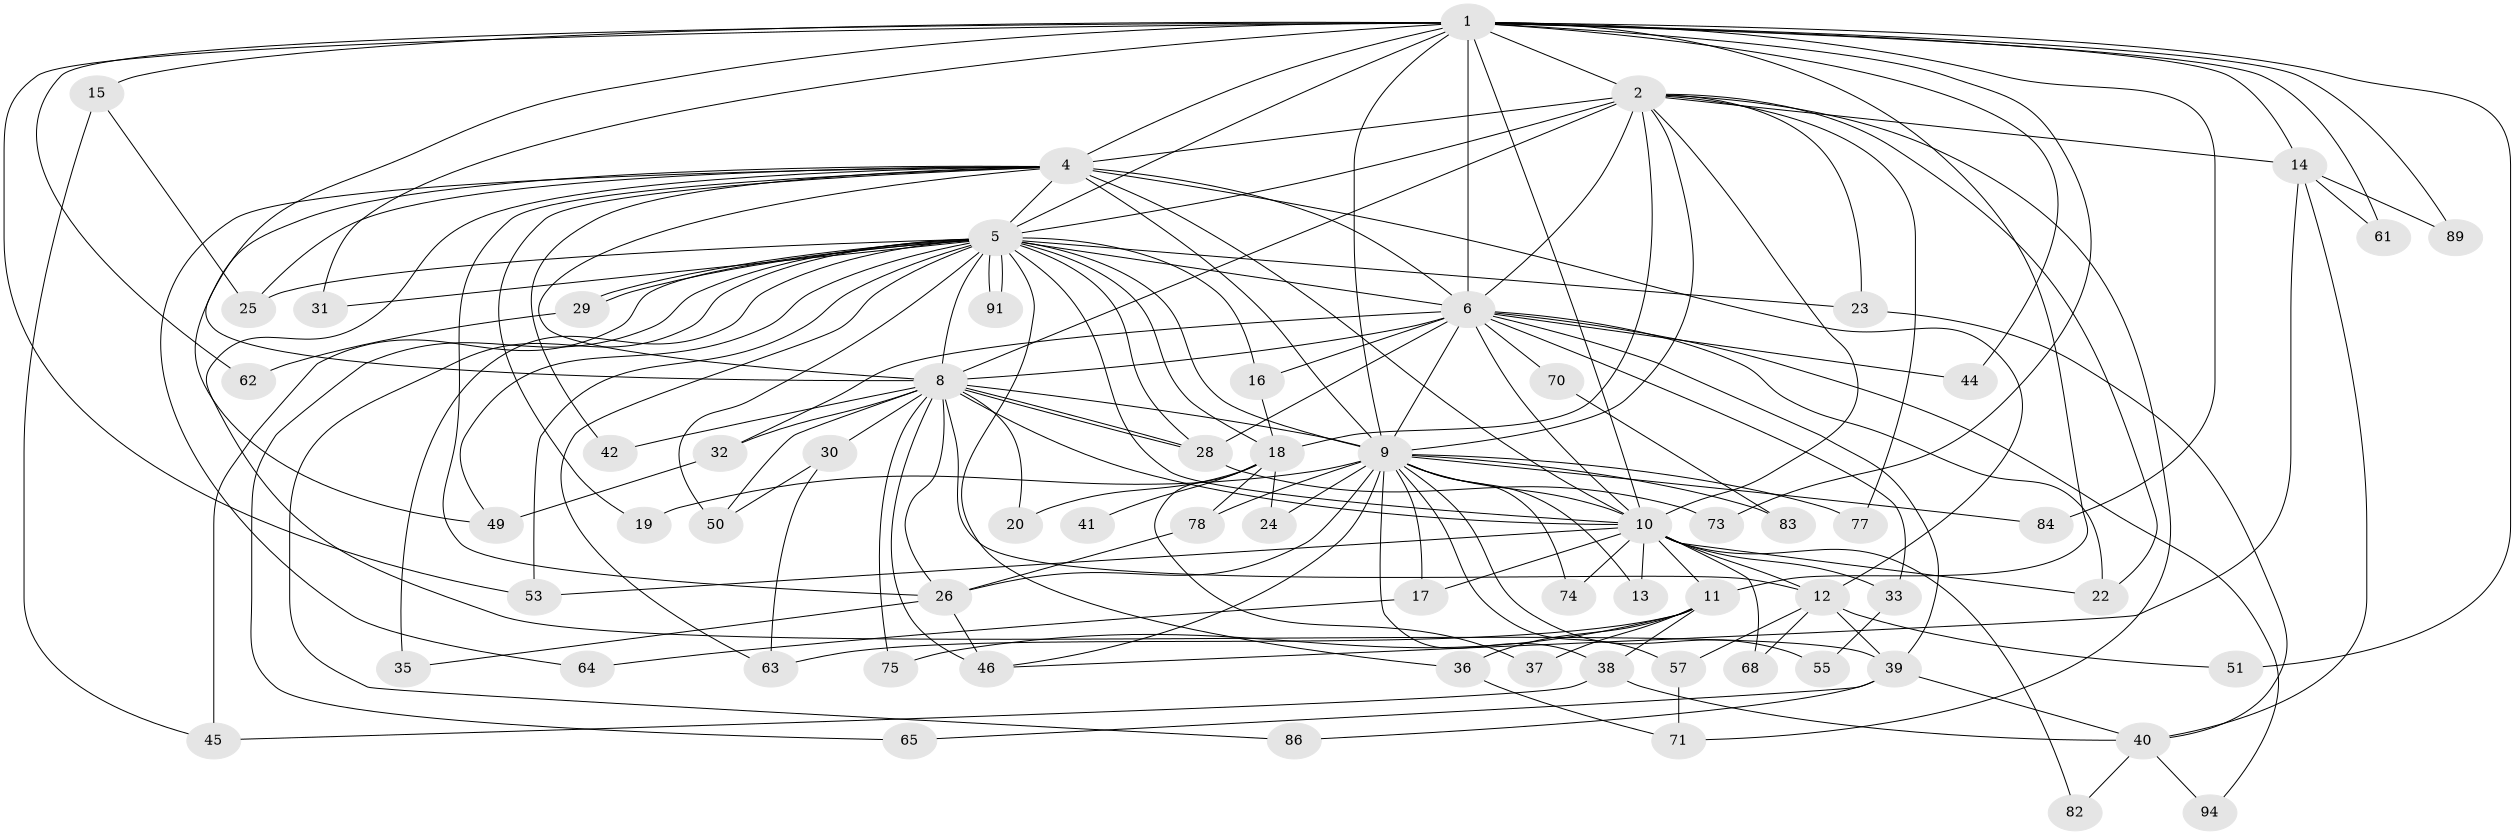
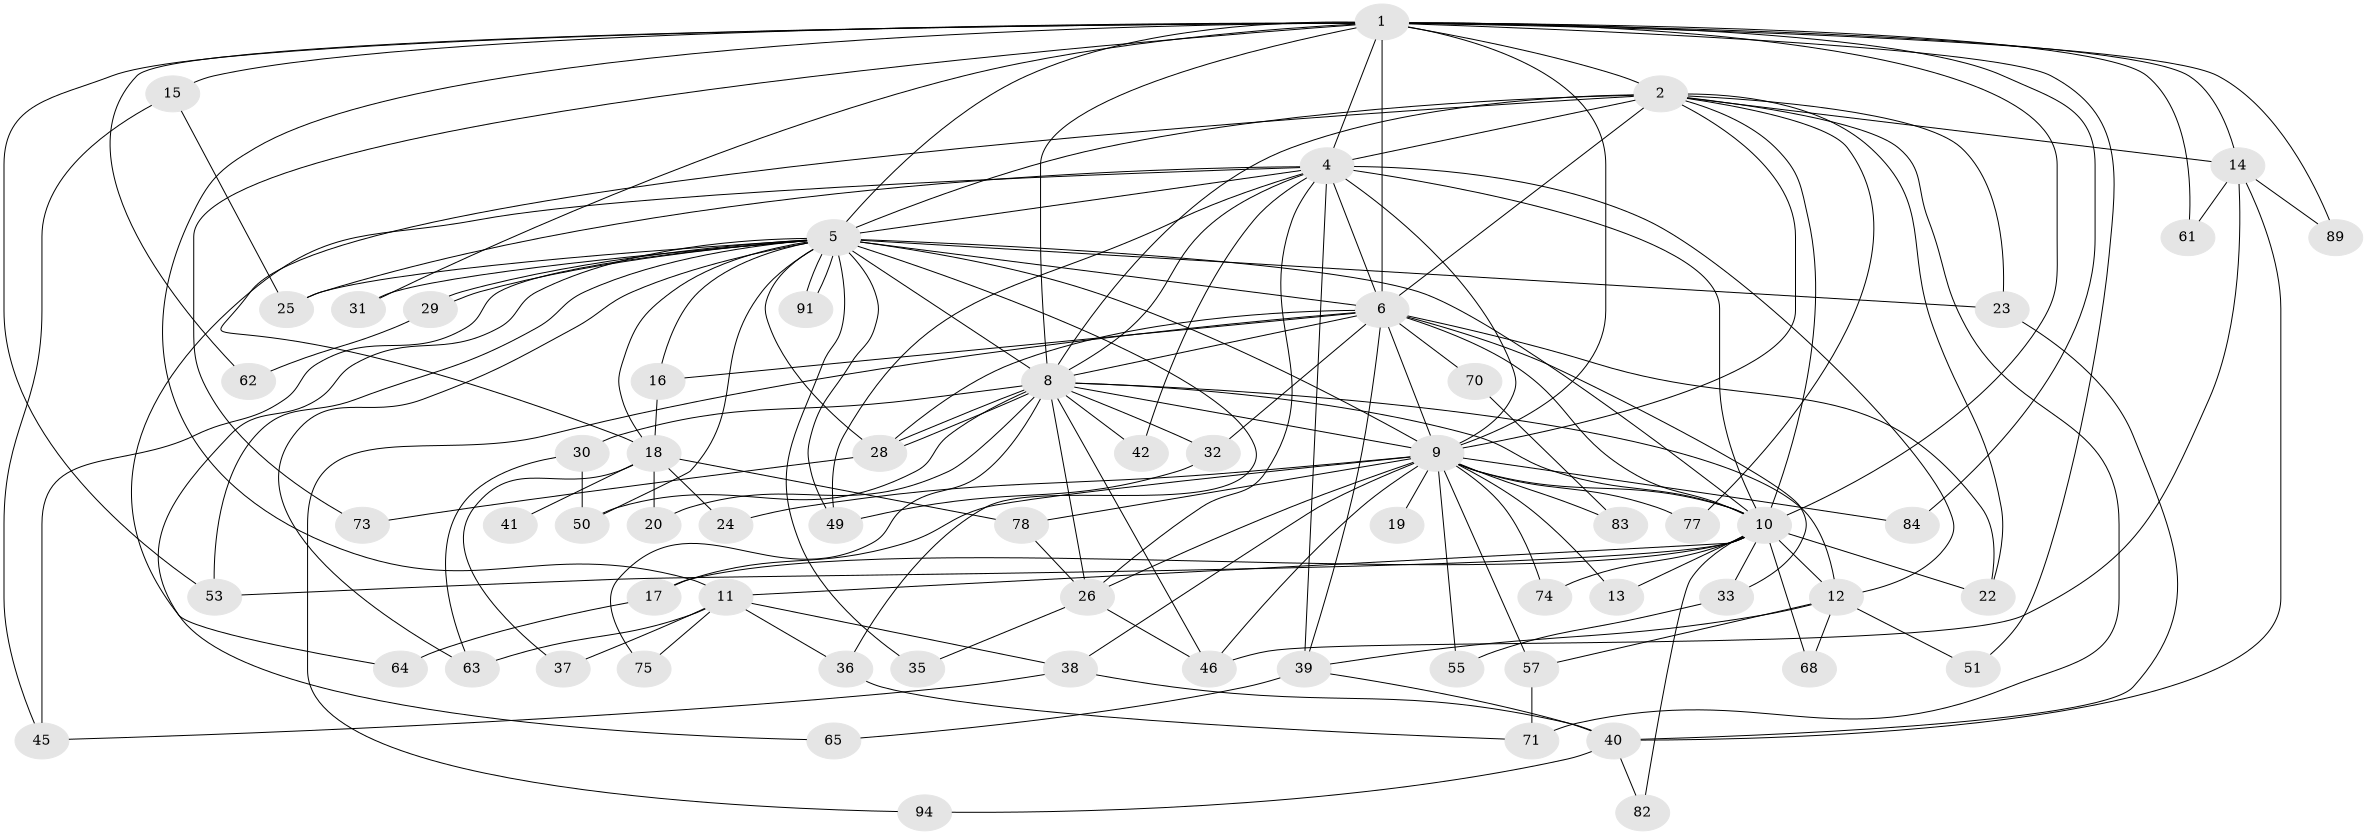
(595, 204) -> none
(1970, 381) -> none
(1294, 741) -> none
